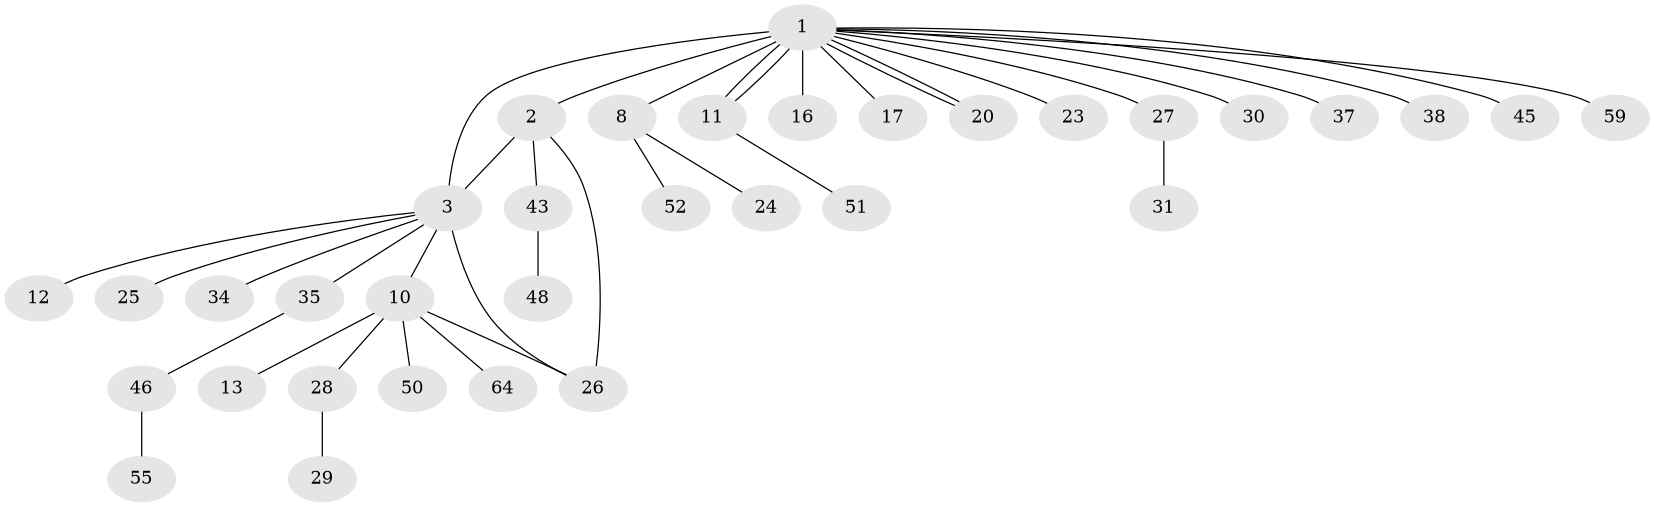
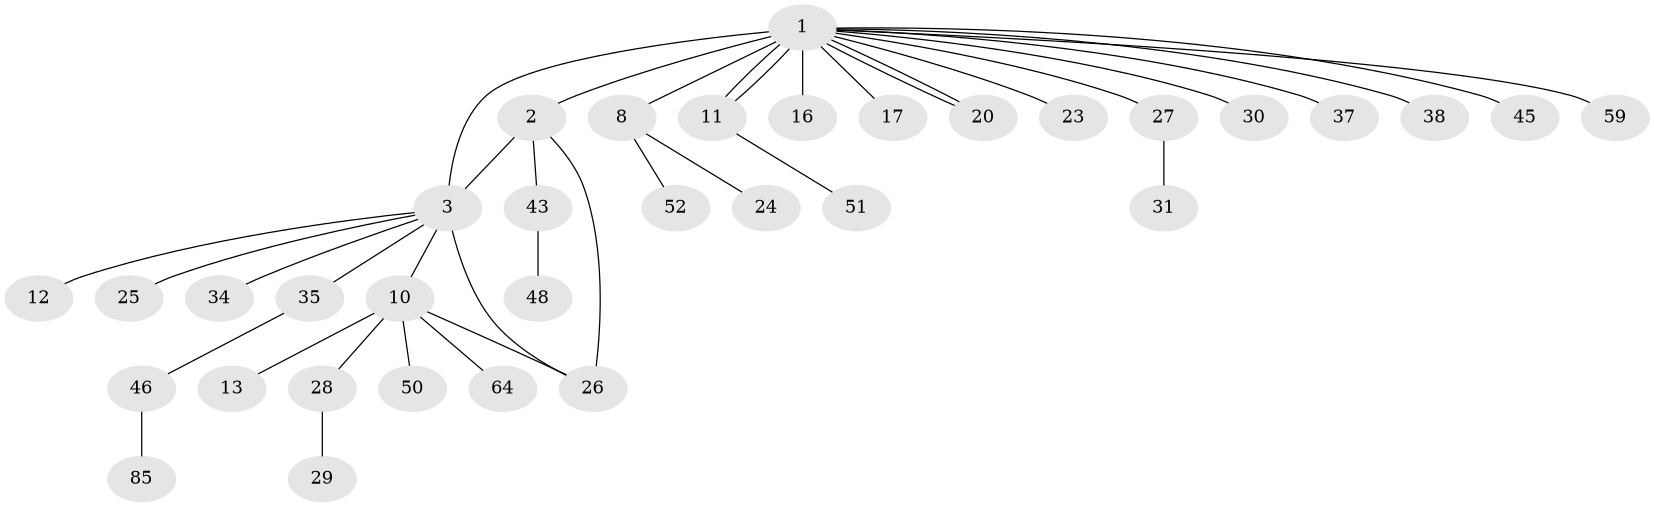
(142, 479) -> (142, 479)
